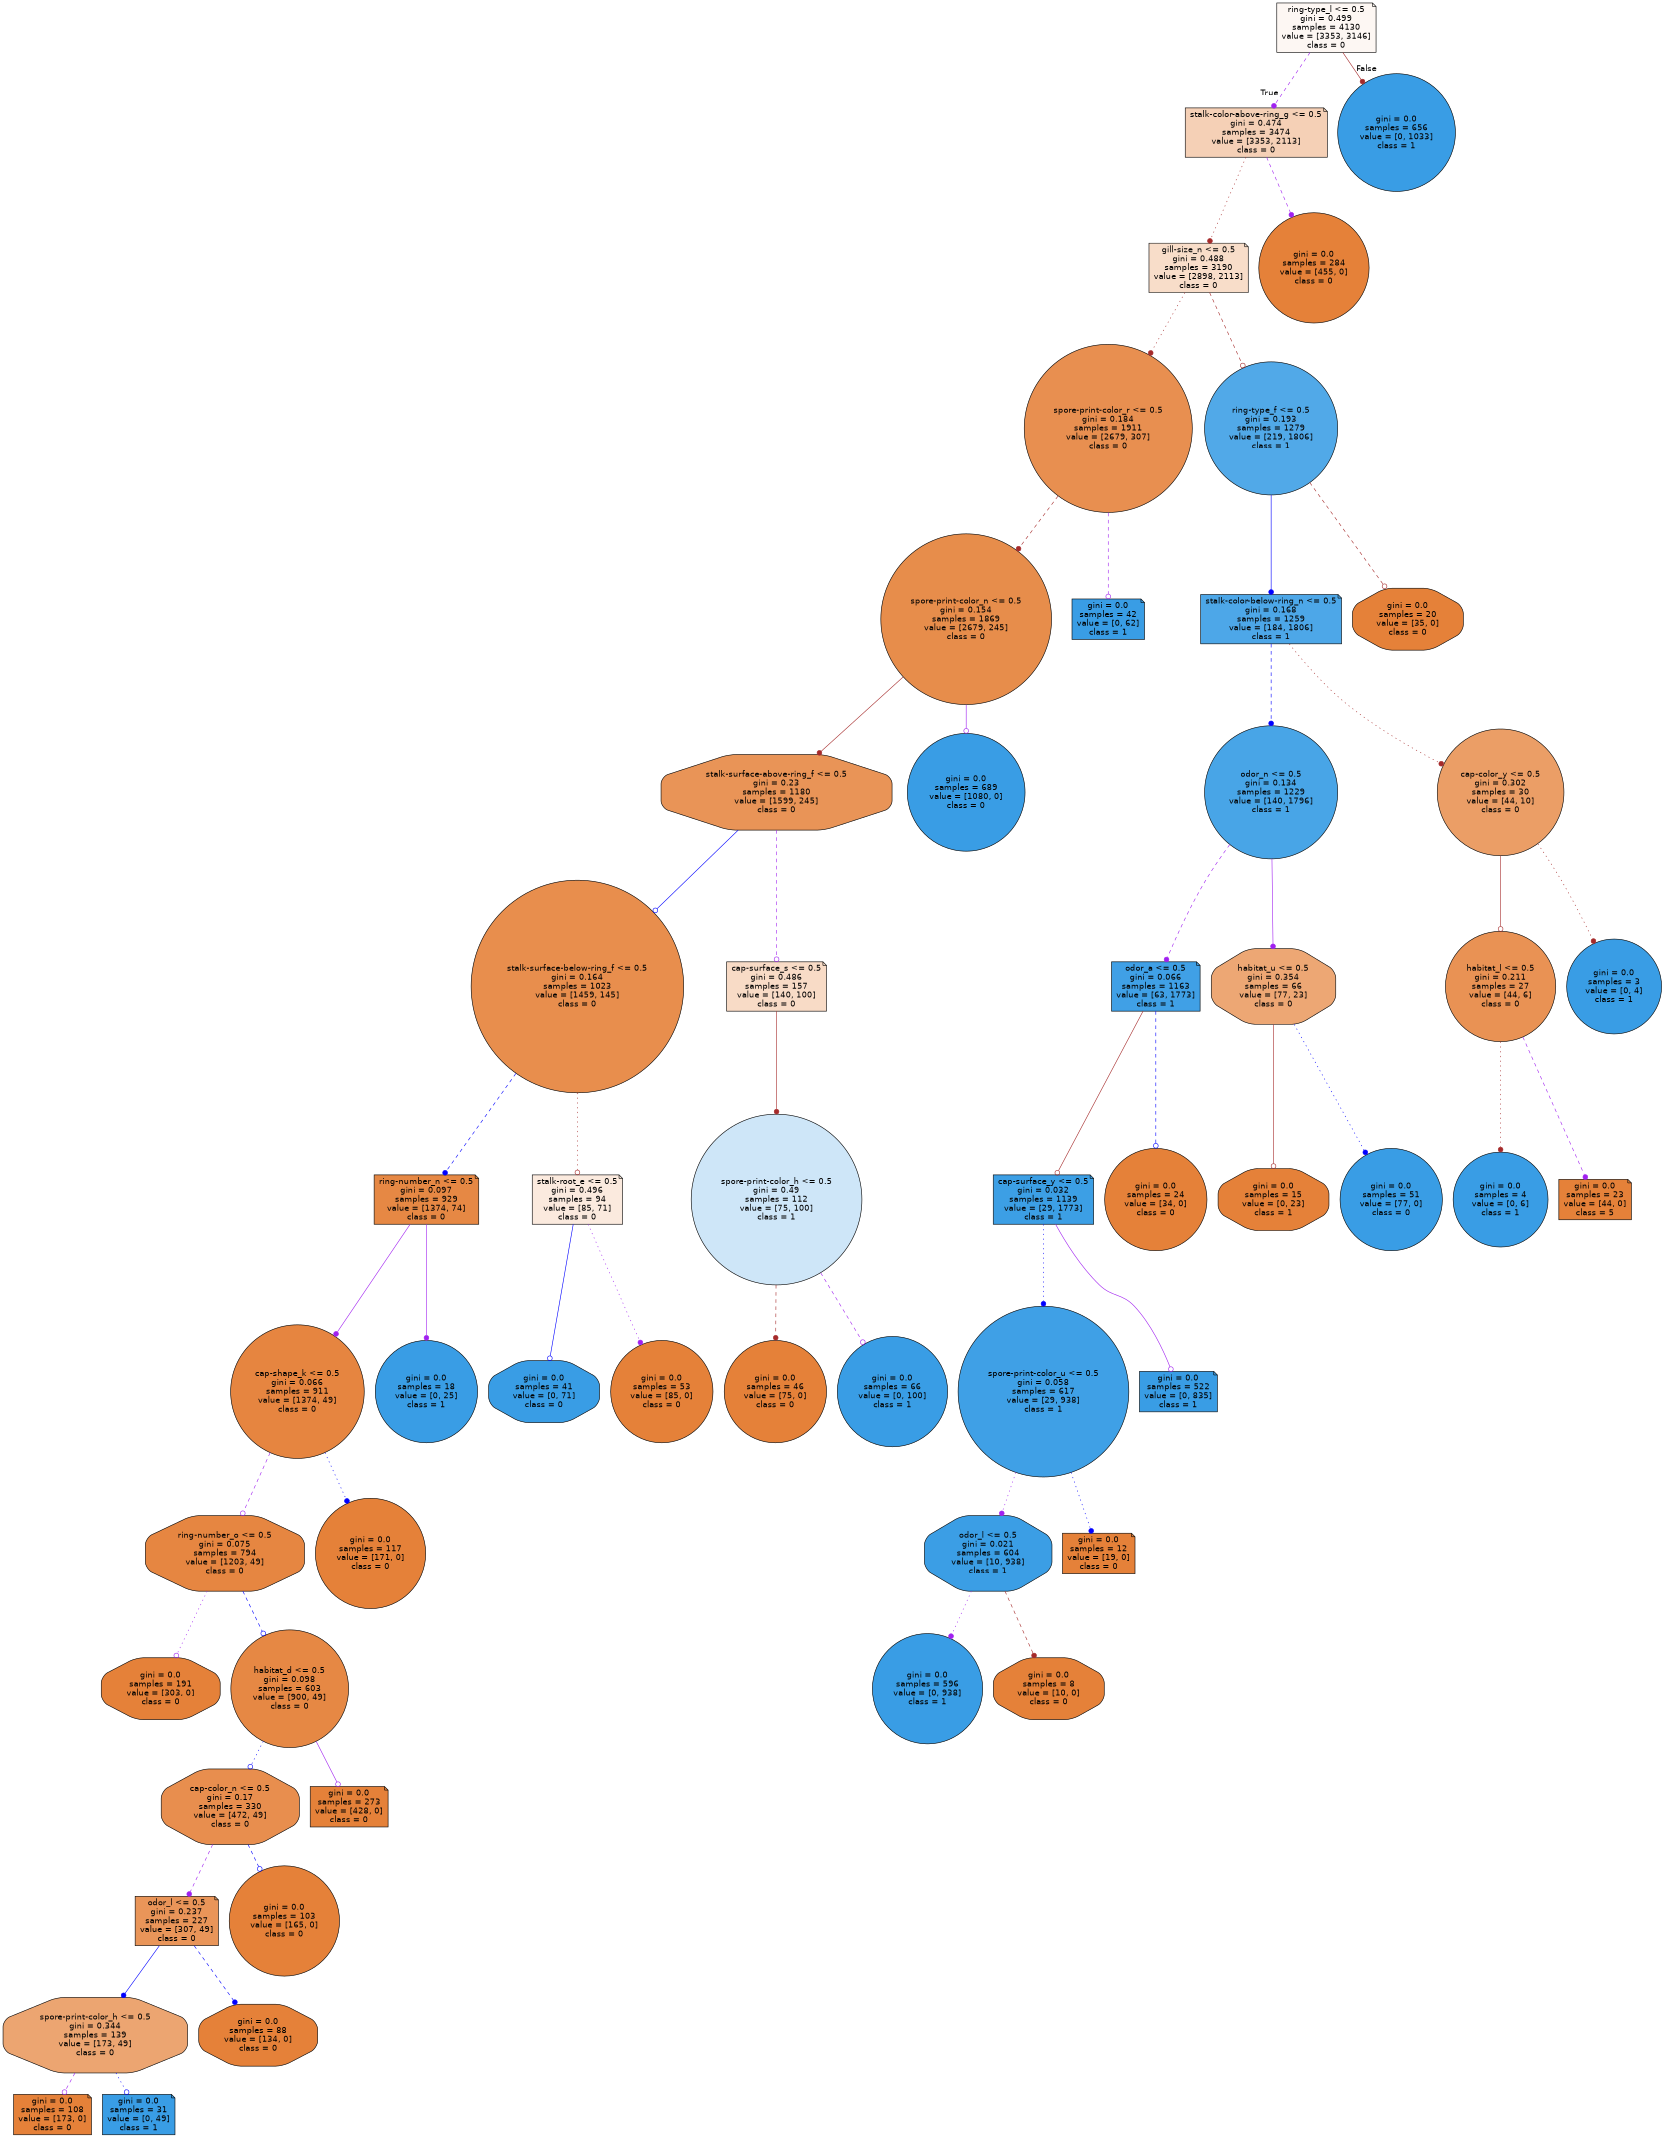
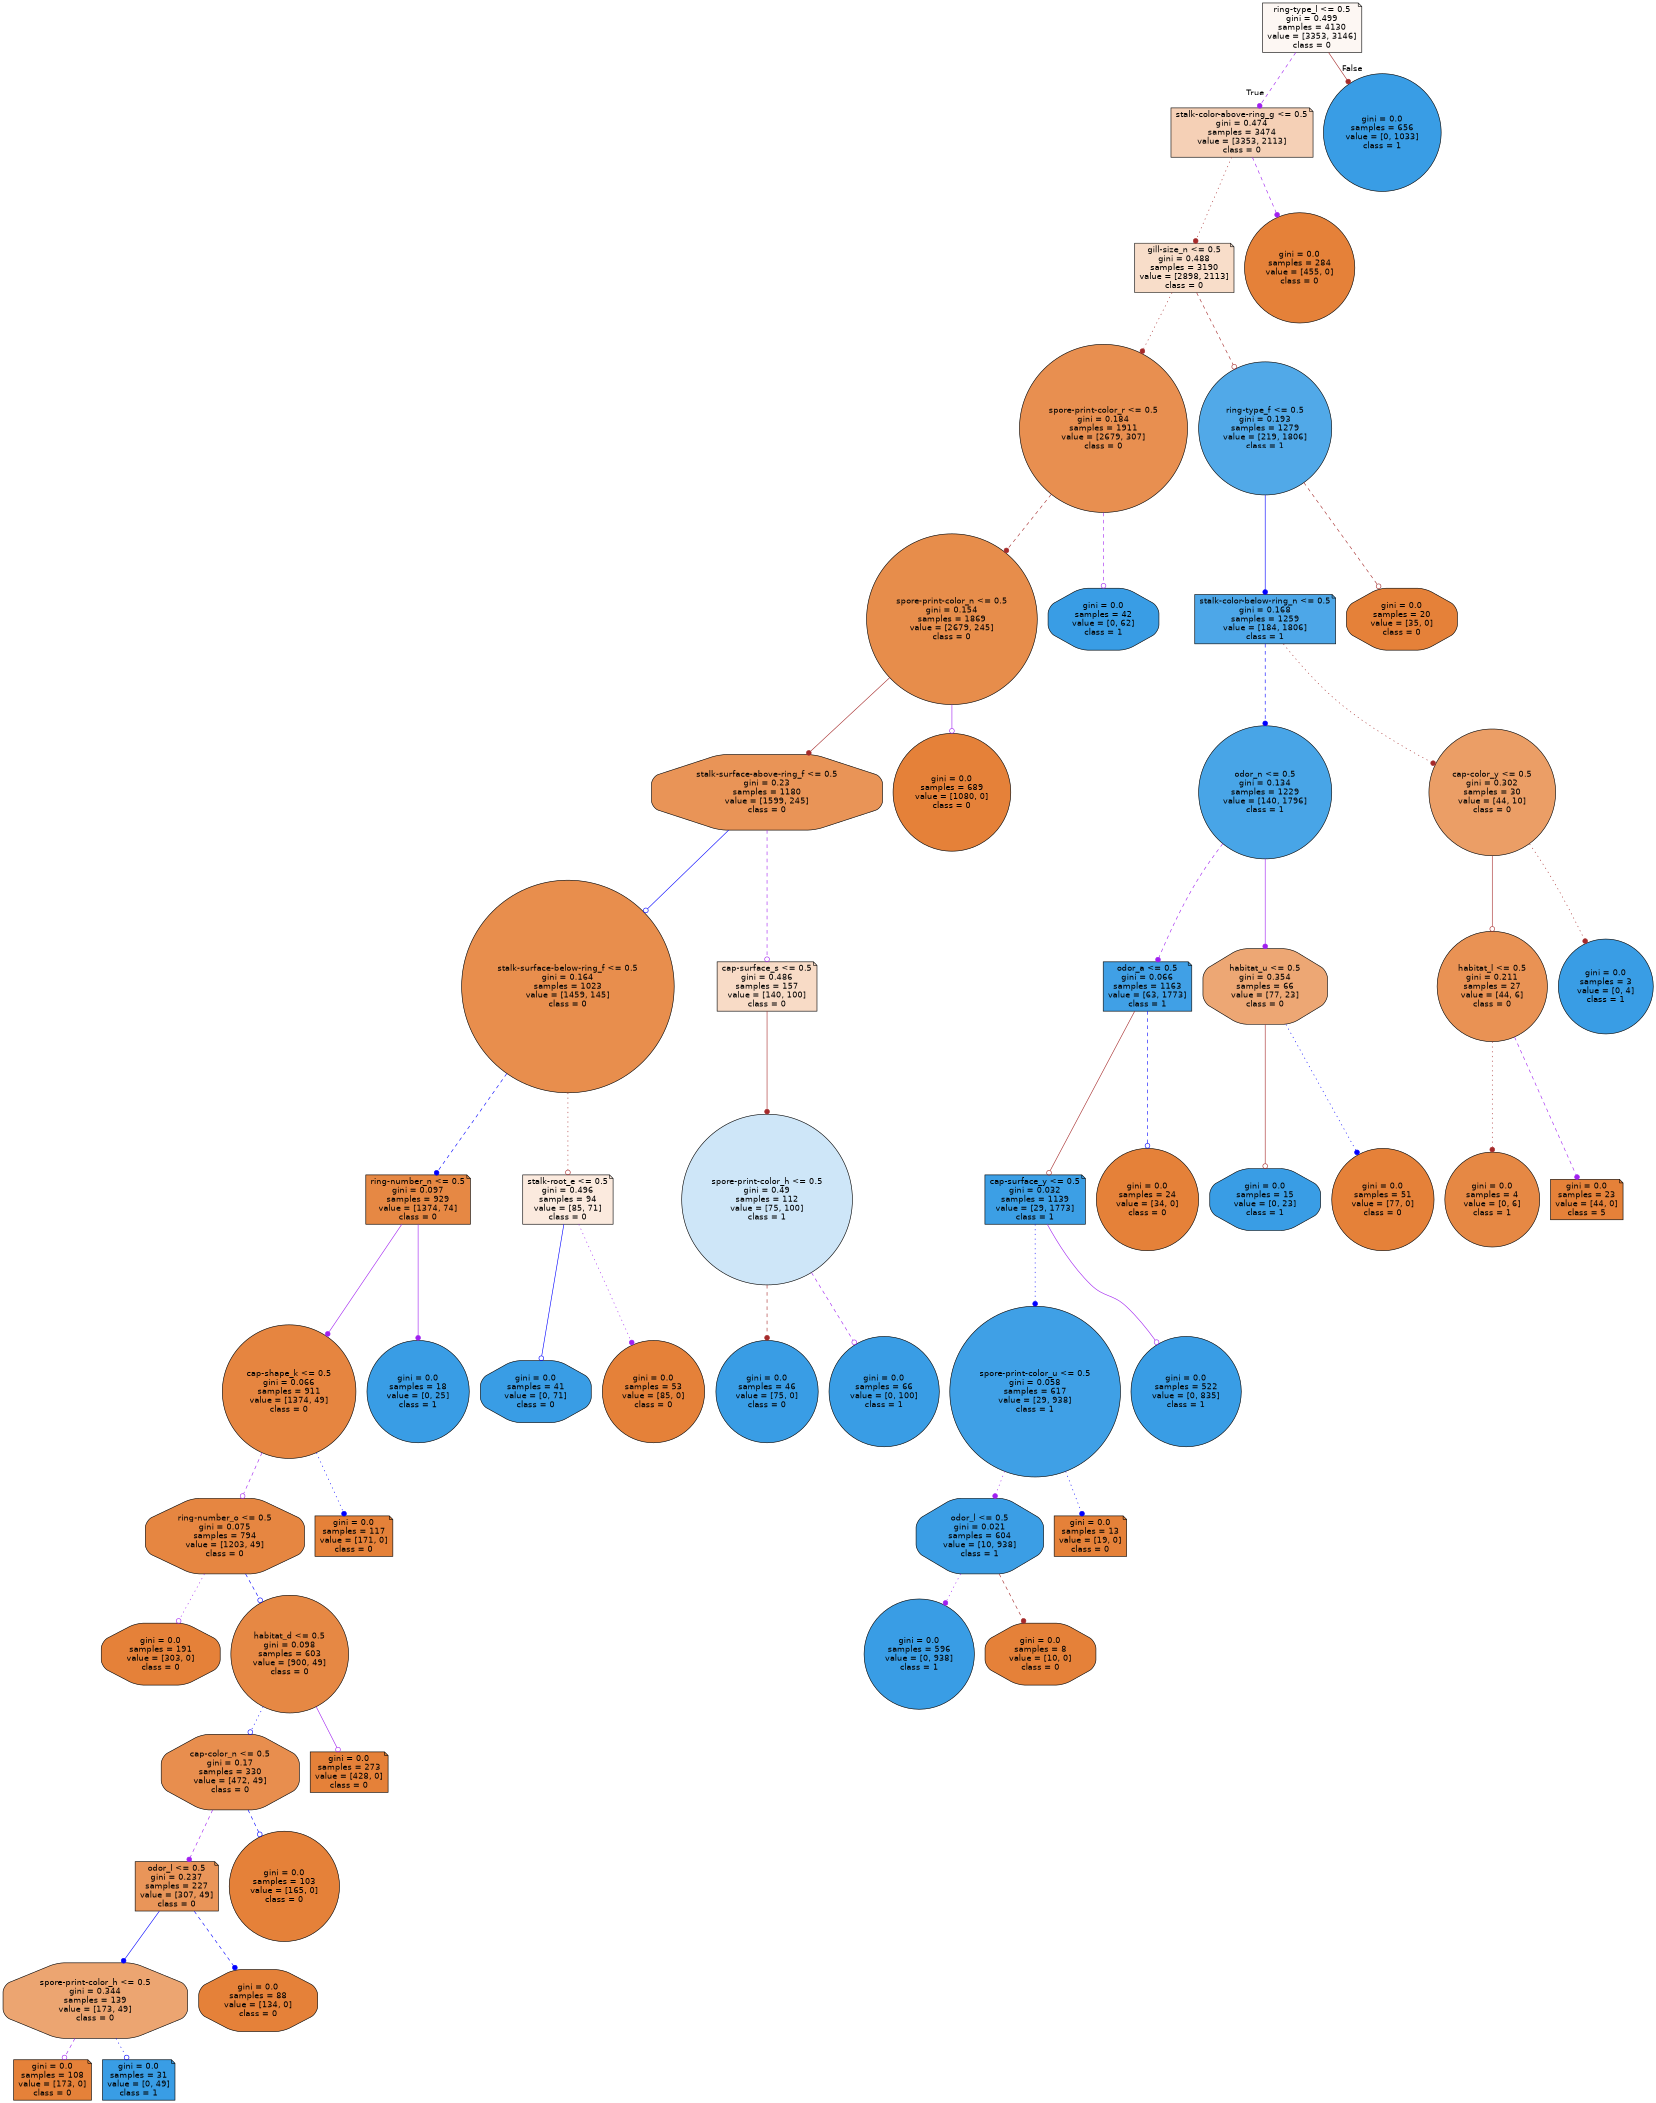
(1108, 619) -> (1104, 619)
(966, 792) -> (952, 792)
(1274, 1200) -> (1265, 1200)
(1391, 1200) -> (1383, 1200)
(1501, 1200) -> (1492, 1200)
(775, 1392) -> (767, 1392)
(1178, 1392) -> (1186, 1392)
(371, 1553) -> (354, 1536)
(1099, 1553) -> (1090, 1536)
